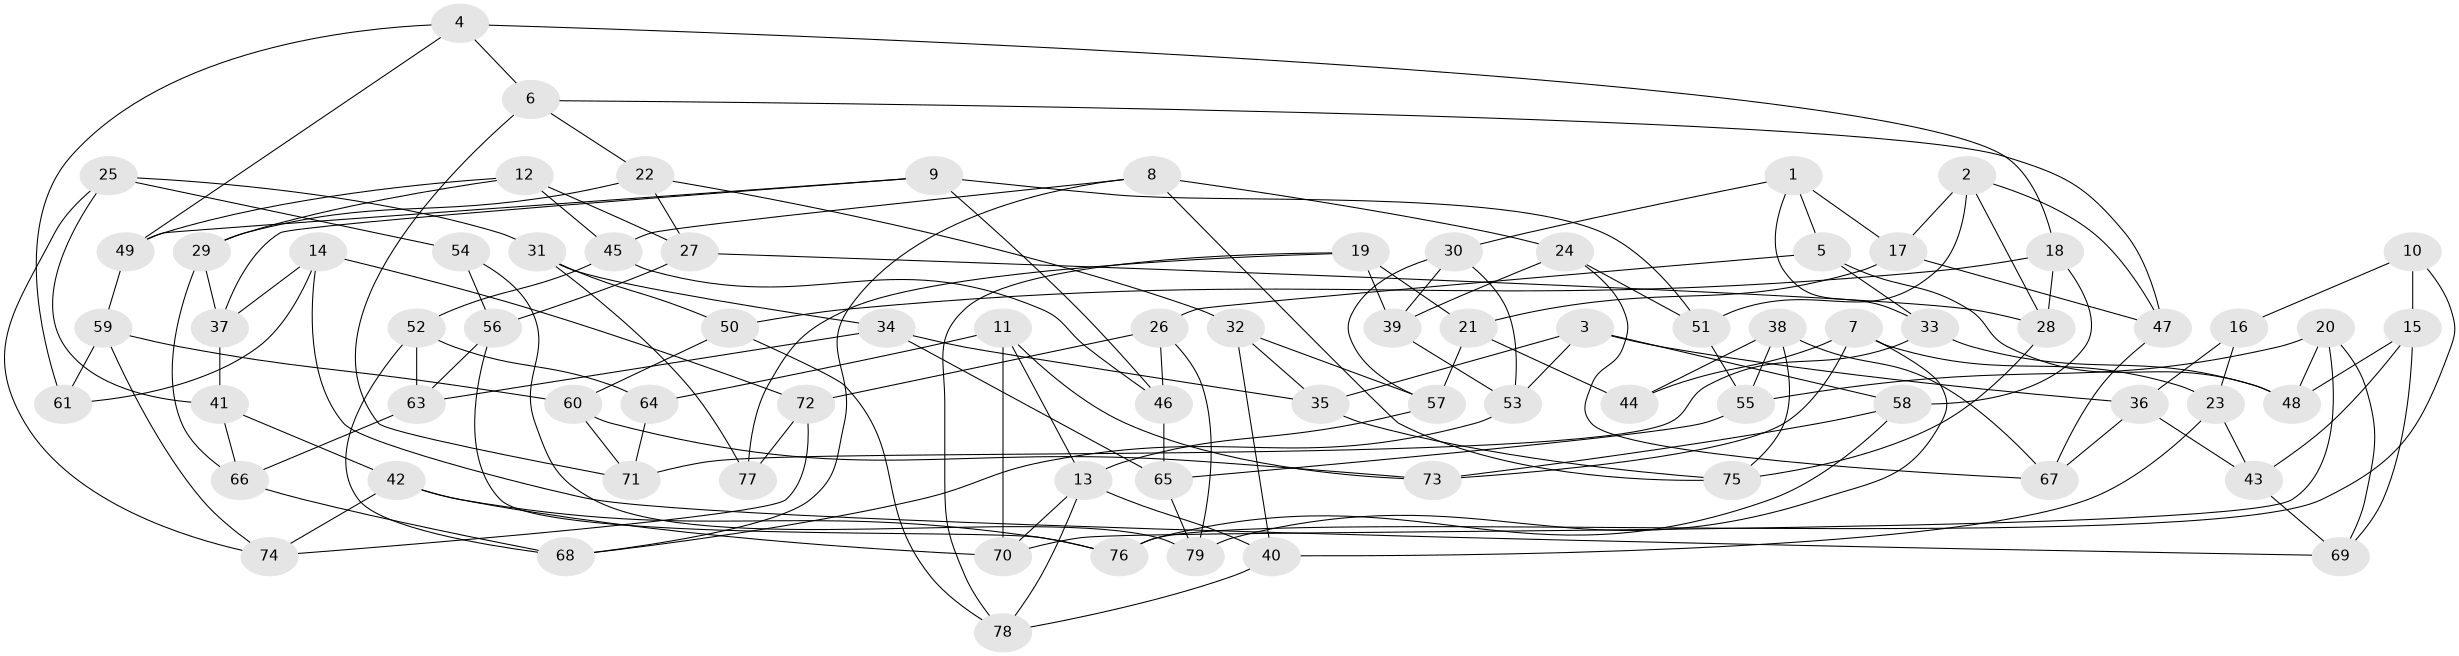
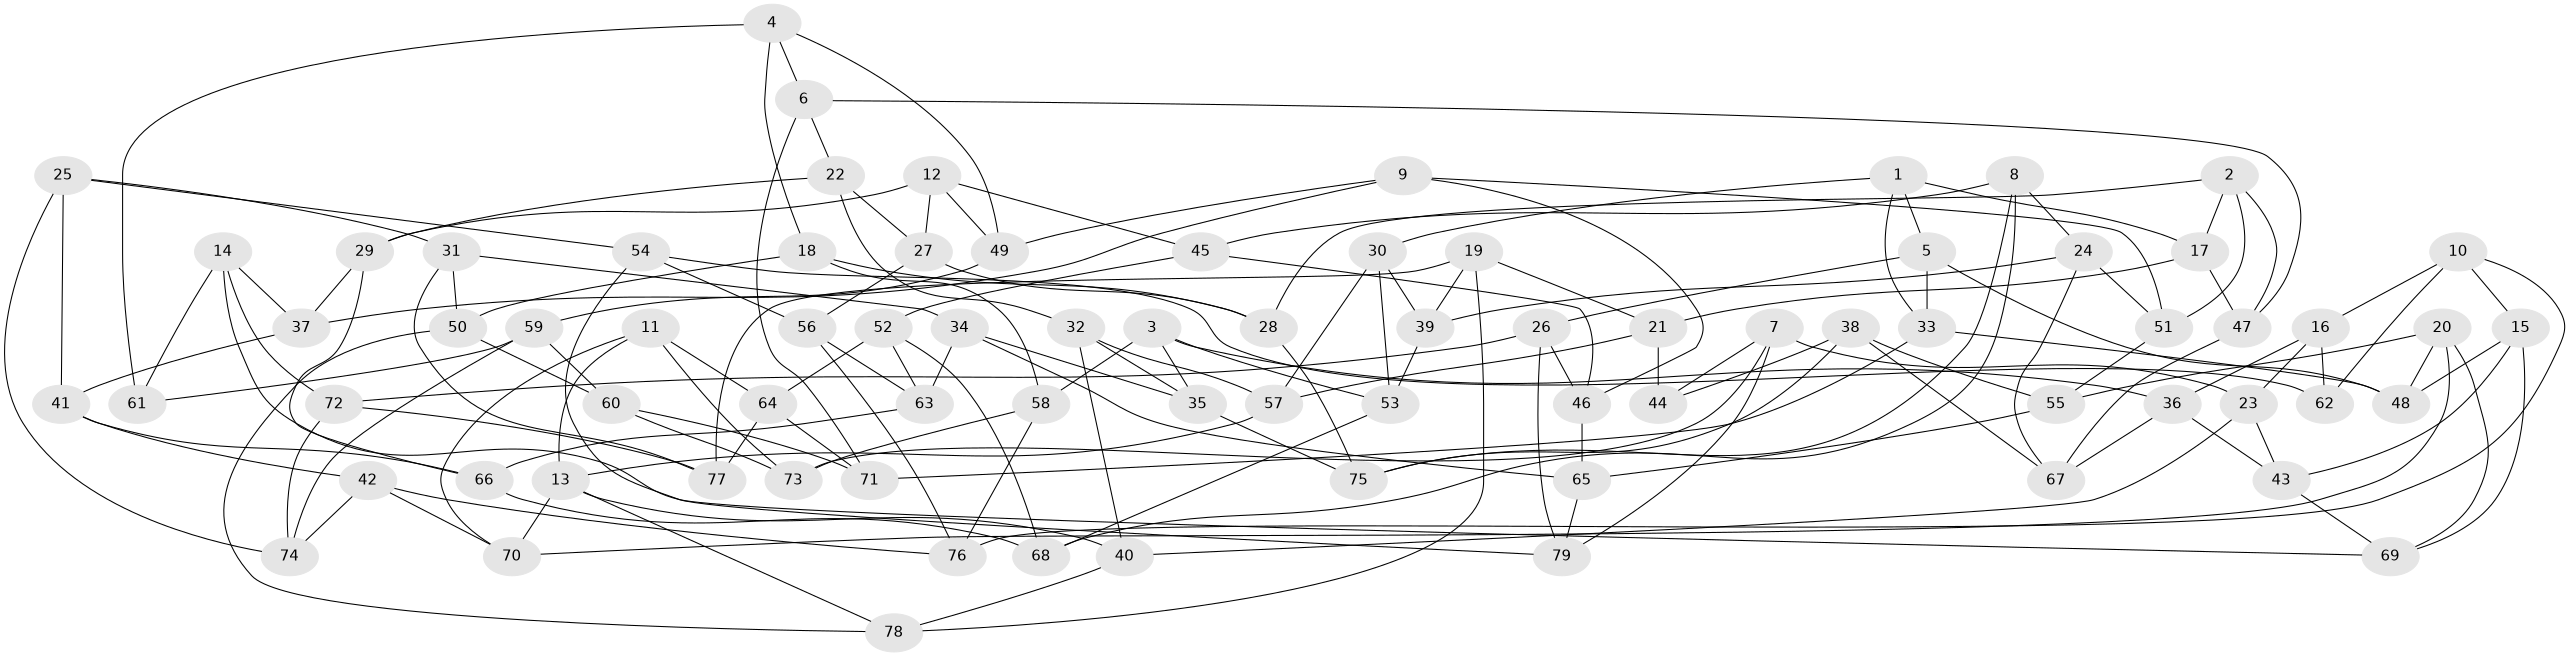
none -> (2325, 404)
none -> (741, 444)
